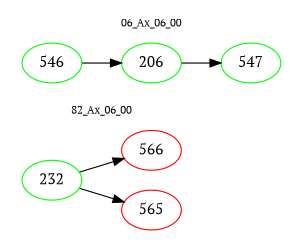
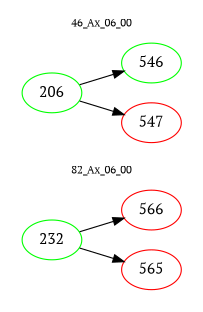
(151, 24) -> (102, 24)
(96, 63) -> (96, 80)
(251, 63) -> (151, 123)
